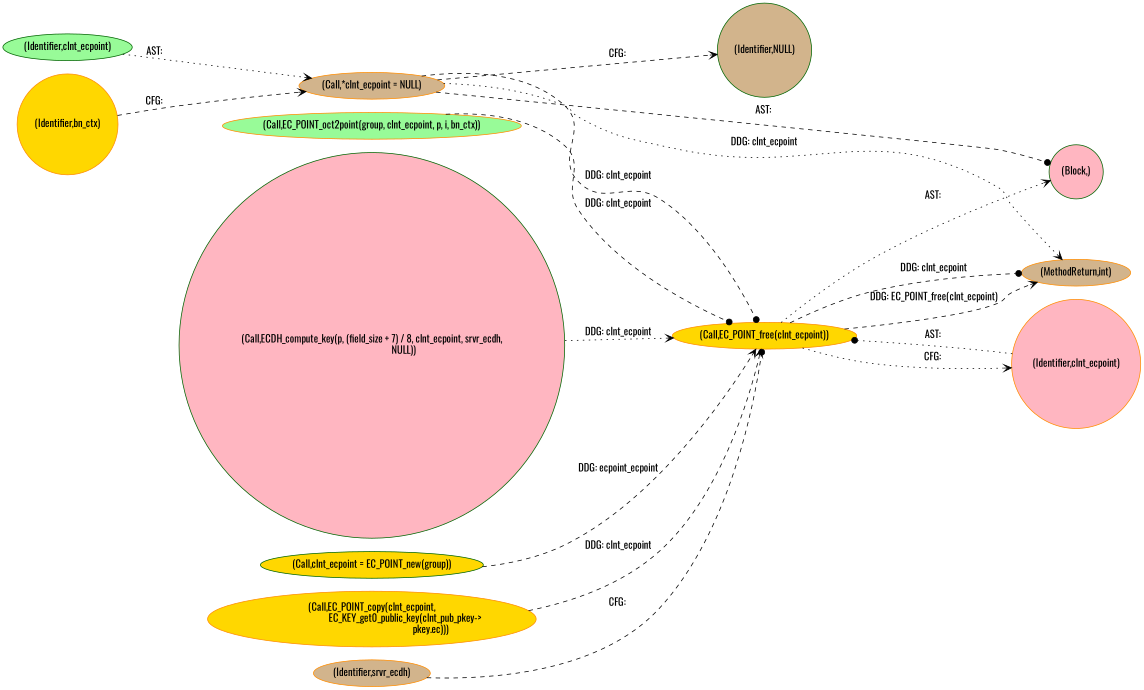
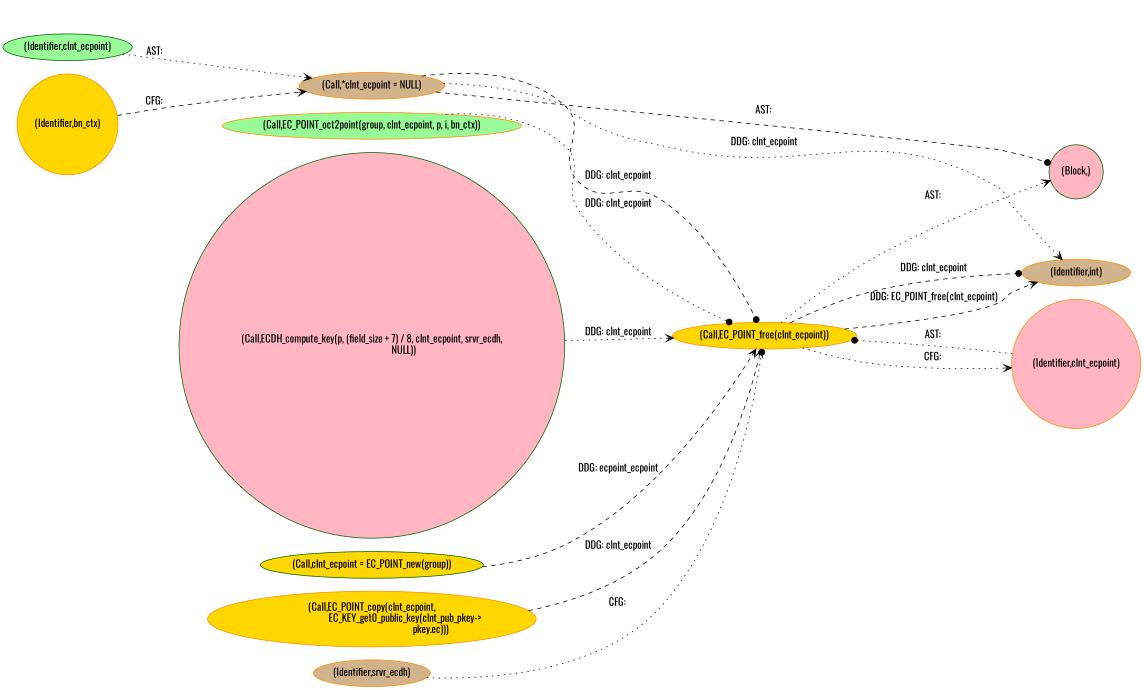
(765, 50) -> none
(577, 207) -> (577, 207)
(1076, 273) -> (1076, 273)
(668, 598) -> (668, 598)
